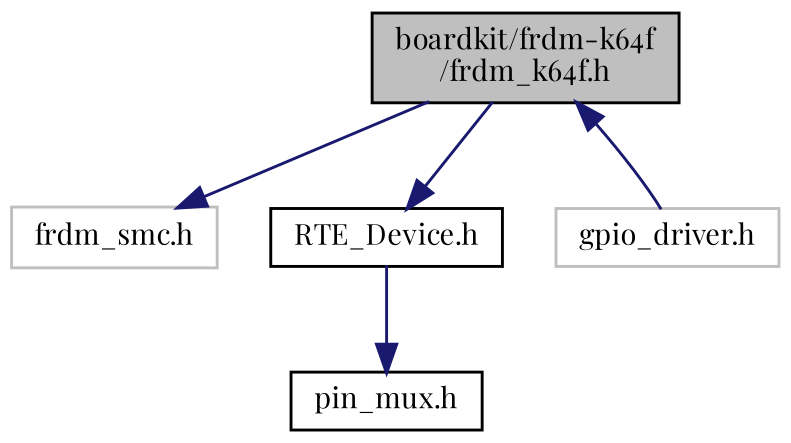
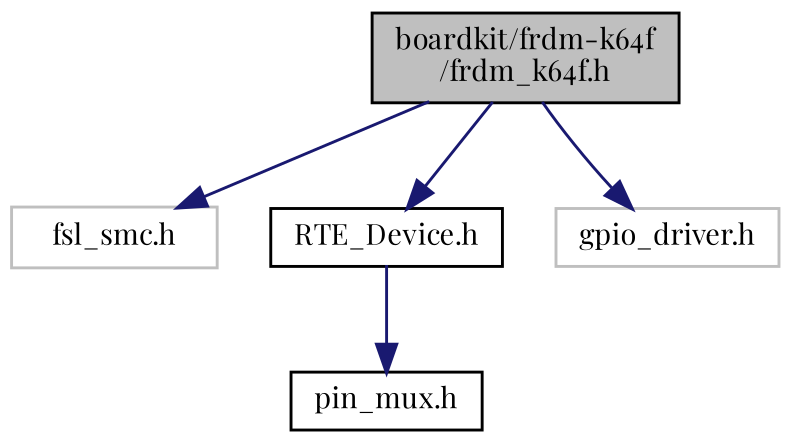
(630, 165) -> (576, 146)
(114, 237) -> (114, 237)
